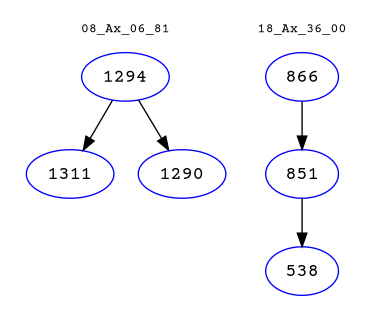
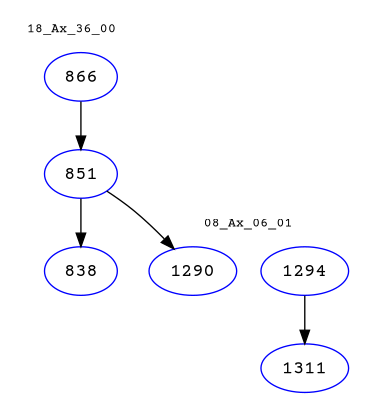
(126, 29) -> (249, 223)
(150, 119) -> (148, 223)
(302, 271) -> (81, 271)
